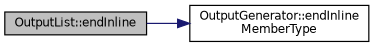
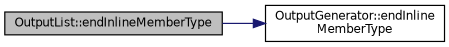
(76, 23) -> (114, 23)
